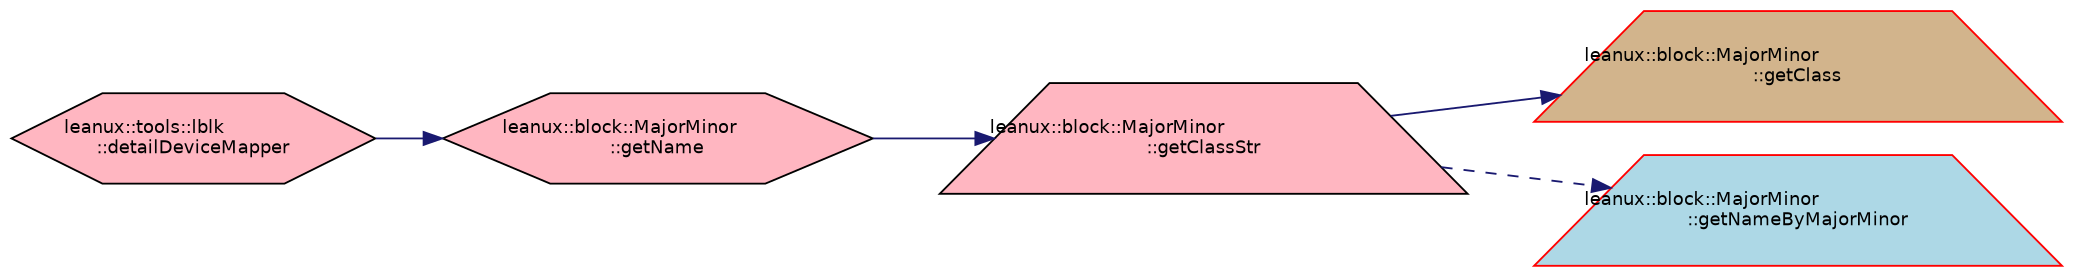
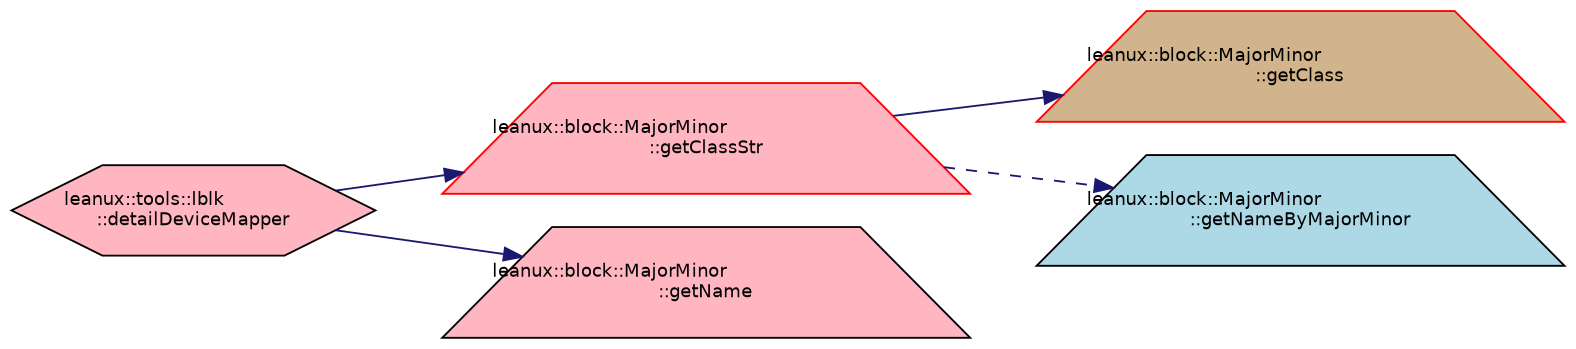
(658, 138) -> (706, 282)
(924, 138) -> (390, 183)
(1204, 138) -> (706, 138)
(1798, 210) -> (1301, 210)
